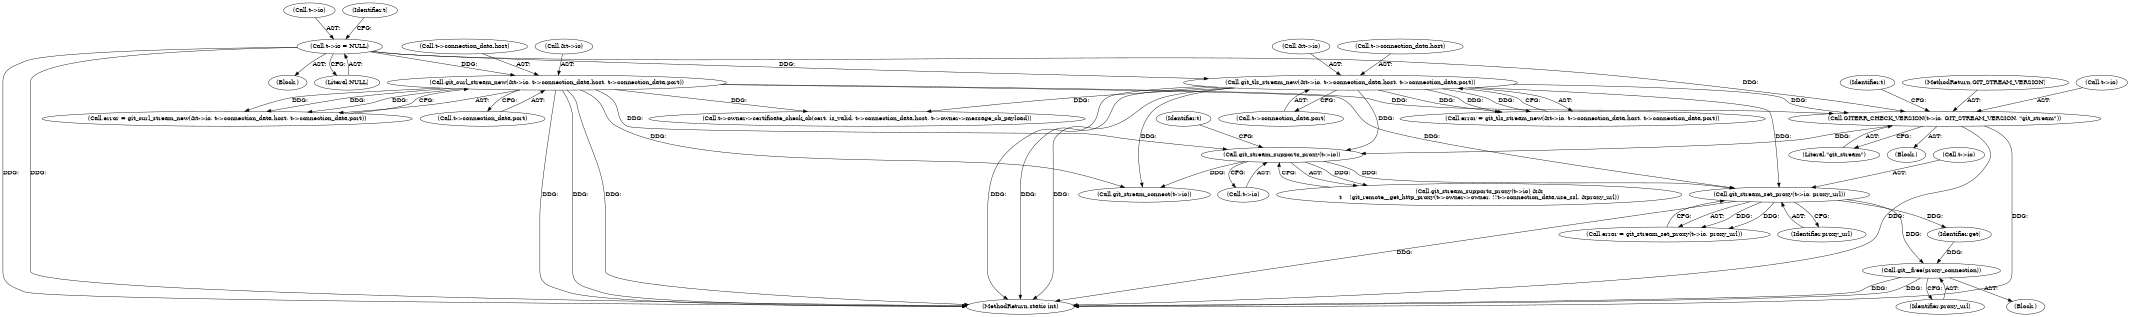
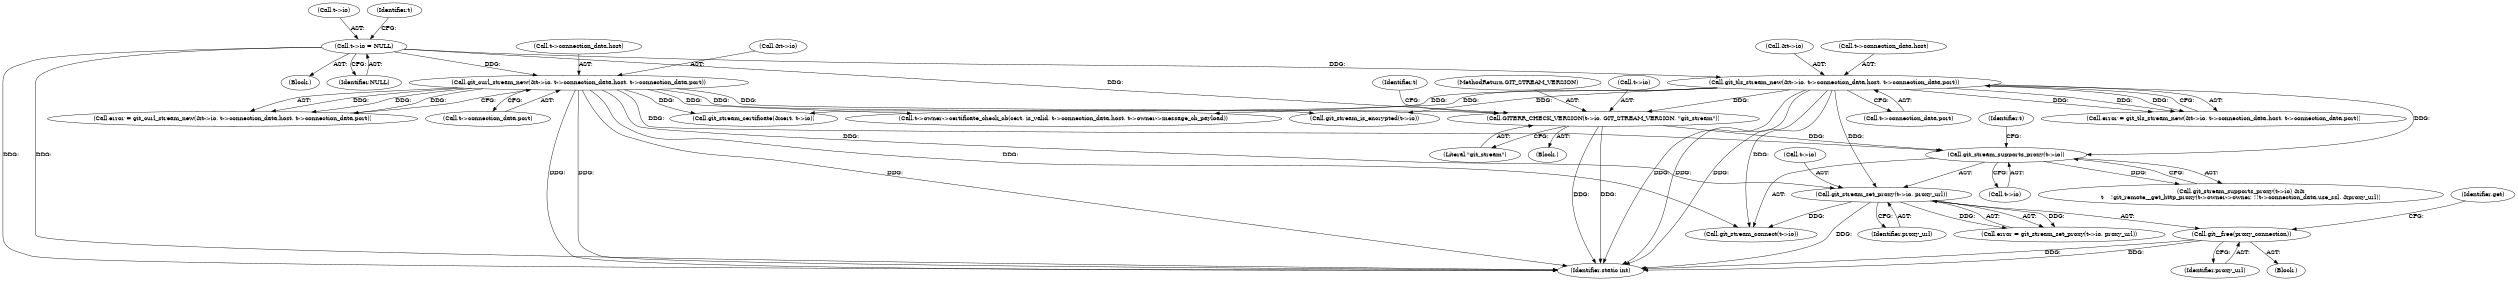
(347, 83) -> (364, 83)
none -> (754, 119)
none -> (1365, 119)
(1219, 173) -> (1780, 195)
(1371, 173) -> (1967, 173)
(1899, 211) -> (1812, 212)
(1685, 216) -> (1994, 216)
(1915, 235) -> (2129, 216)
(1956, 253) -> (2417, 216)
(1020, 307) -> (1600, 271)
